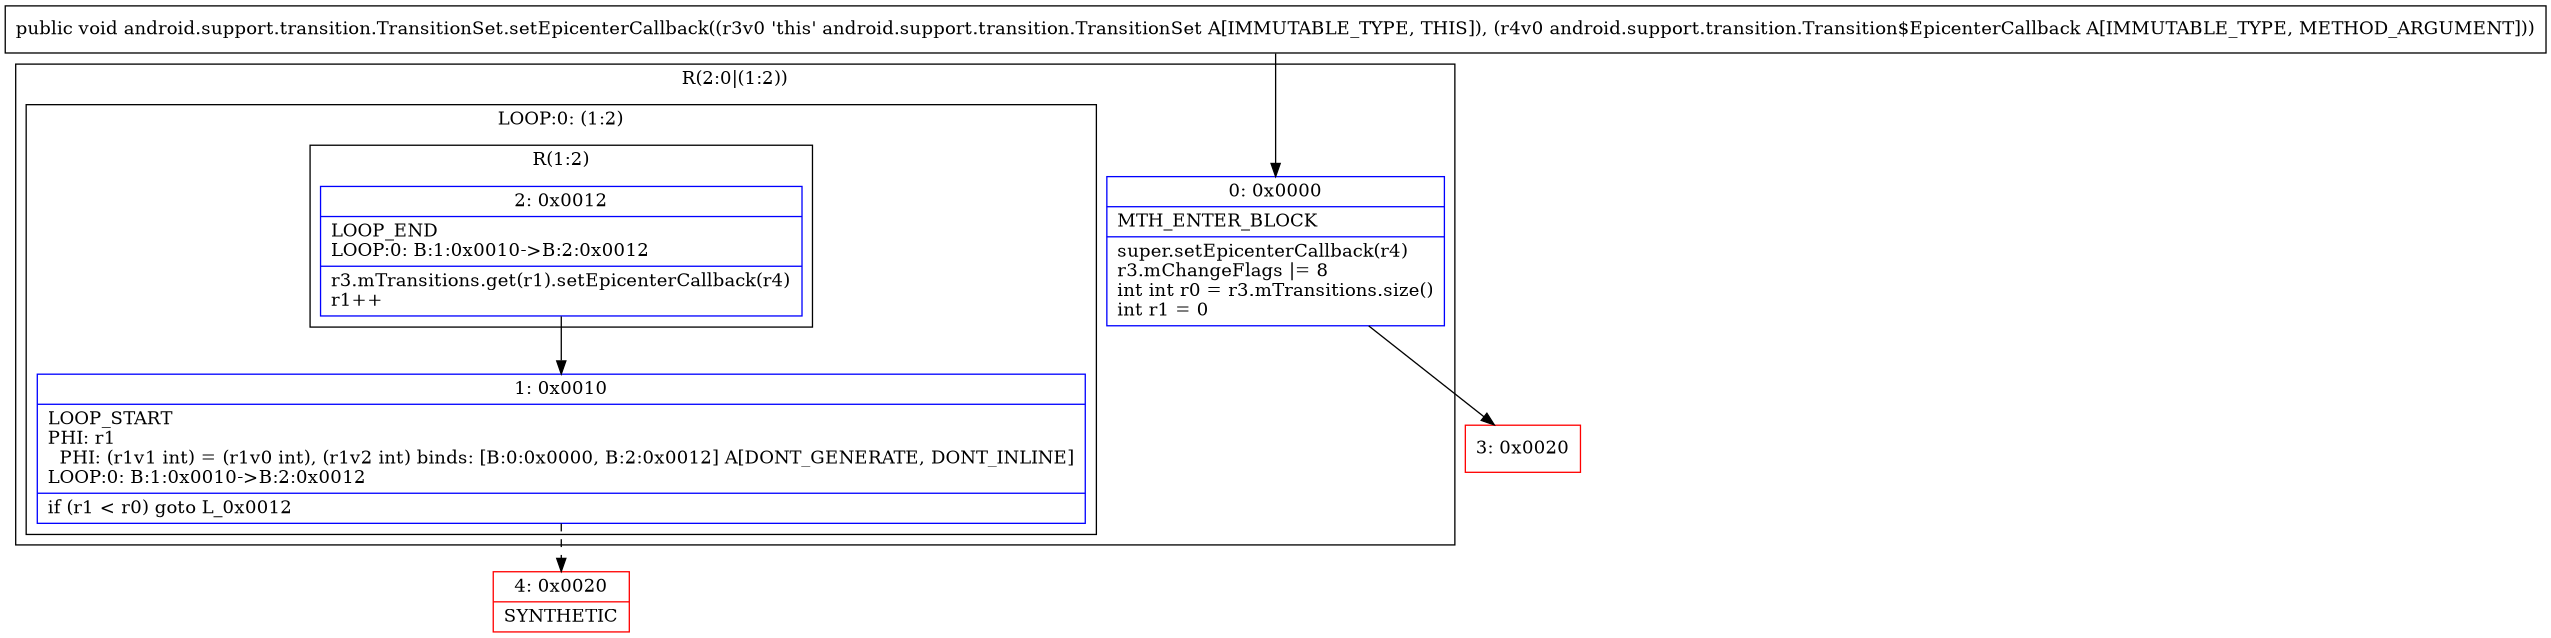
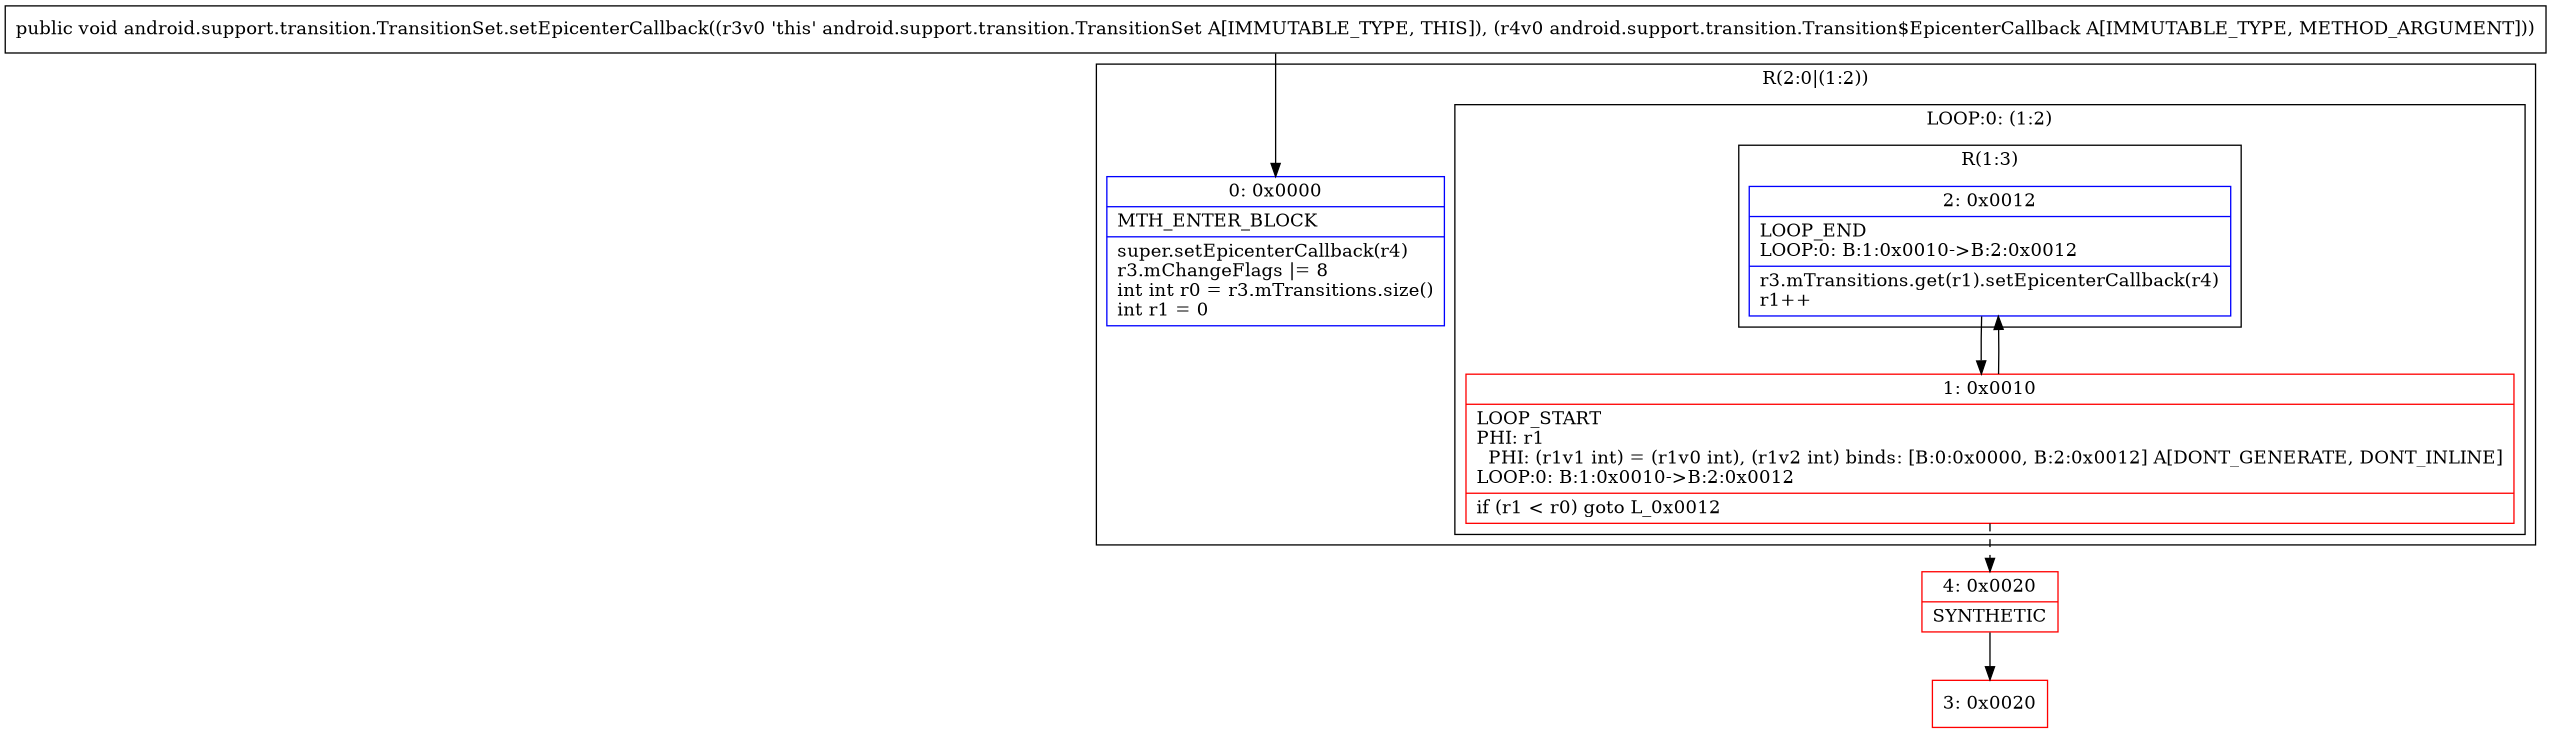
(561, 160) -> (1990, 160)
none -> (1999, 352)
(1426, 371) -> (1990, 649)
(561, 449) -> (1990, 449)
